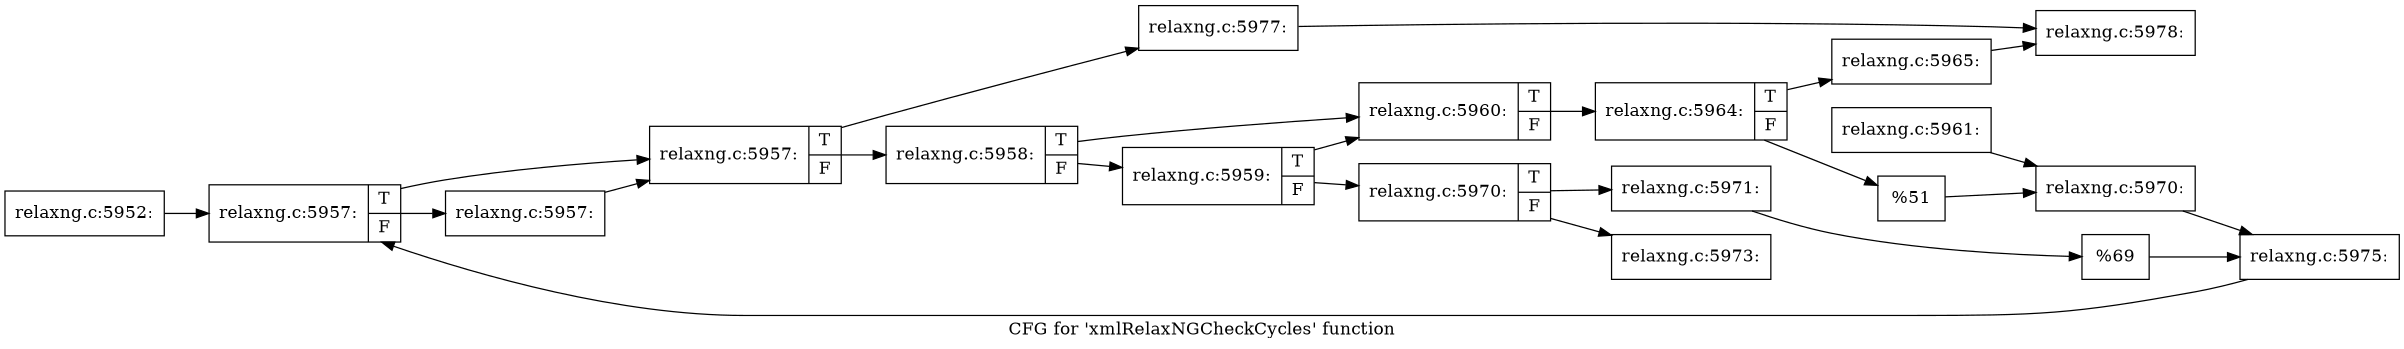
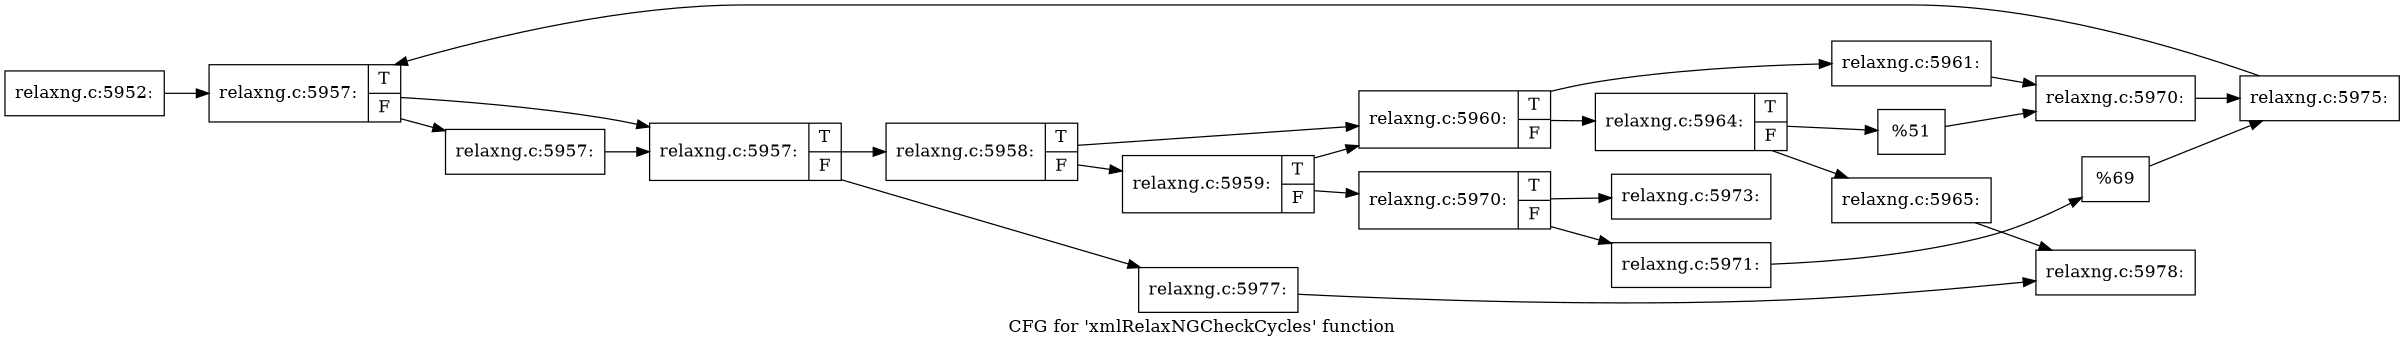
none -> (1684, 71)
